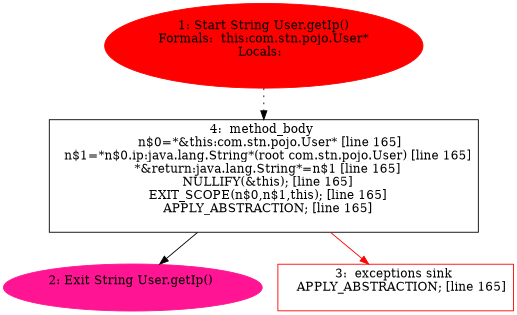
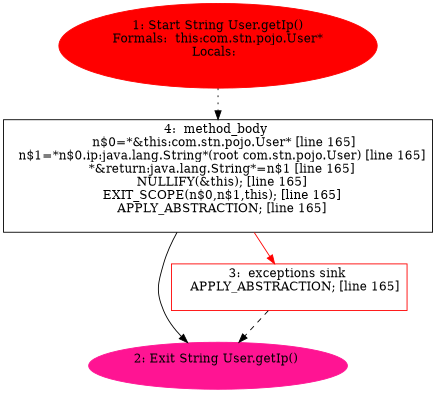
none -> (257, 323)
